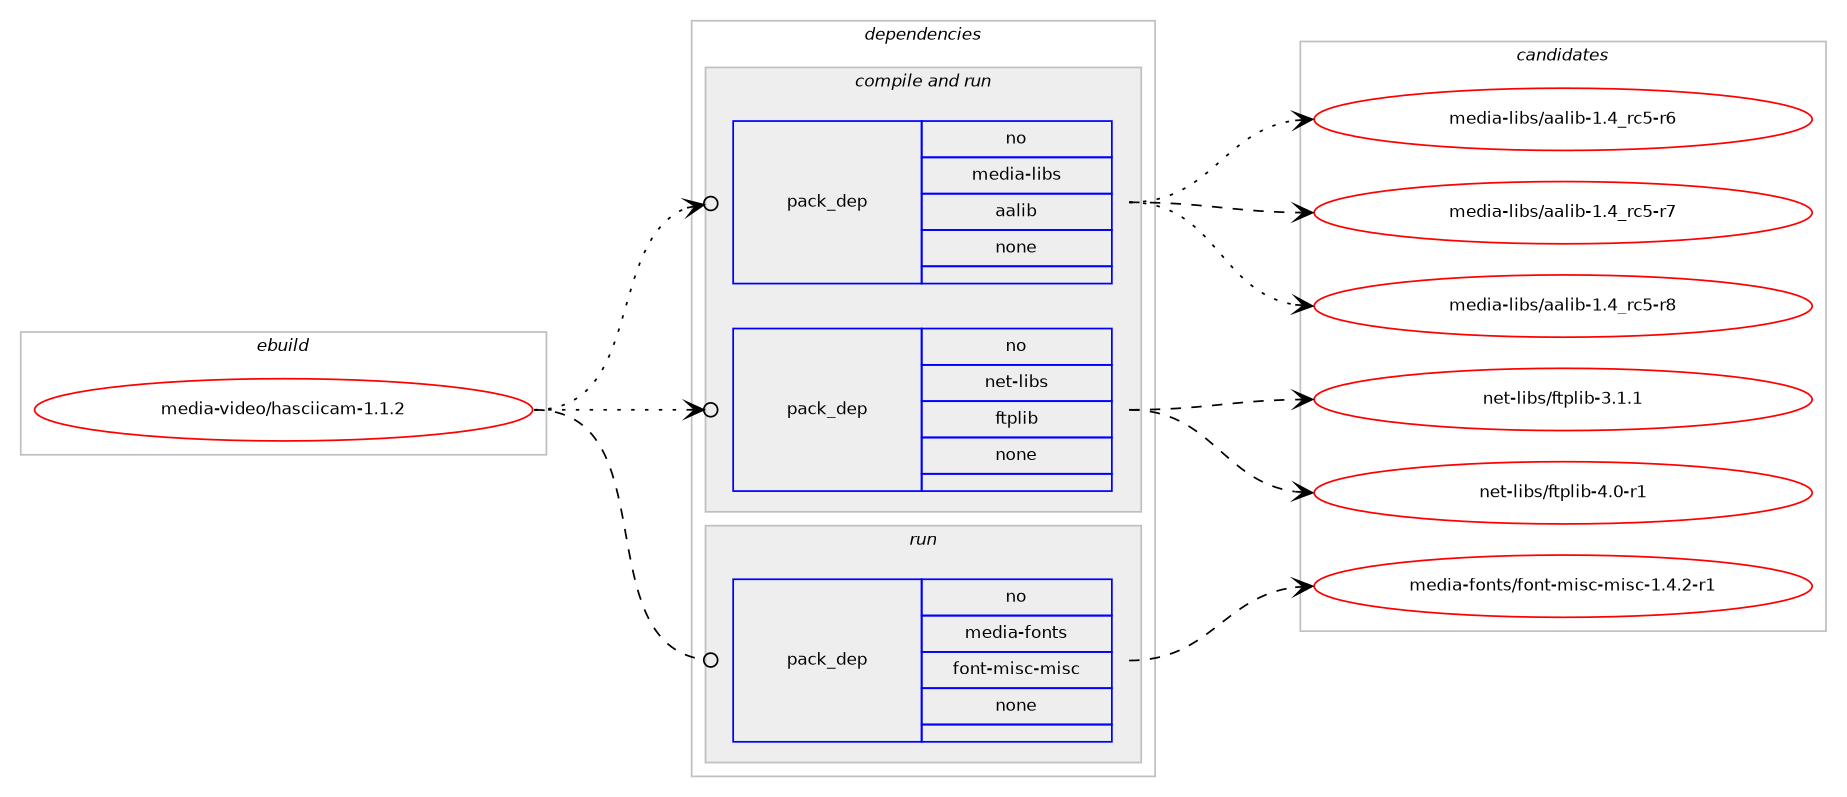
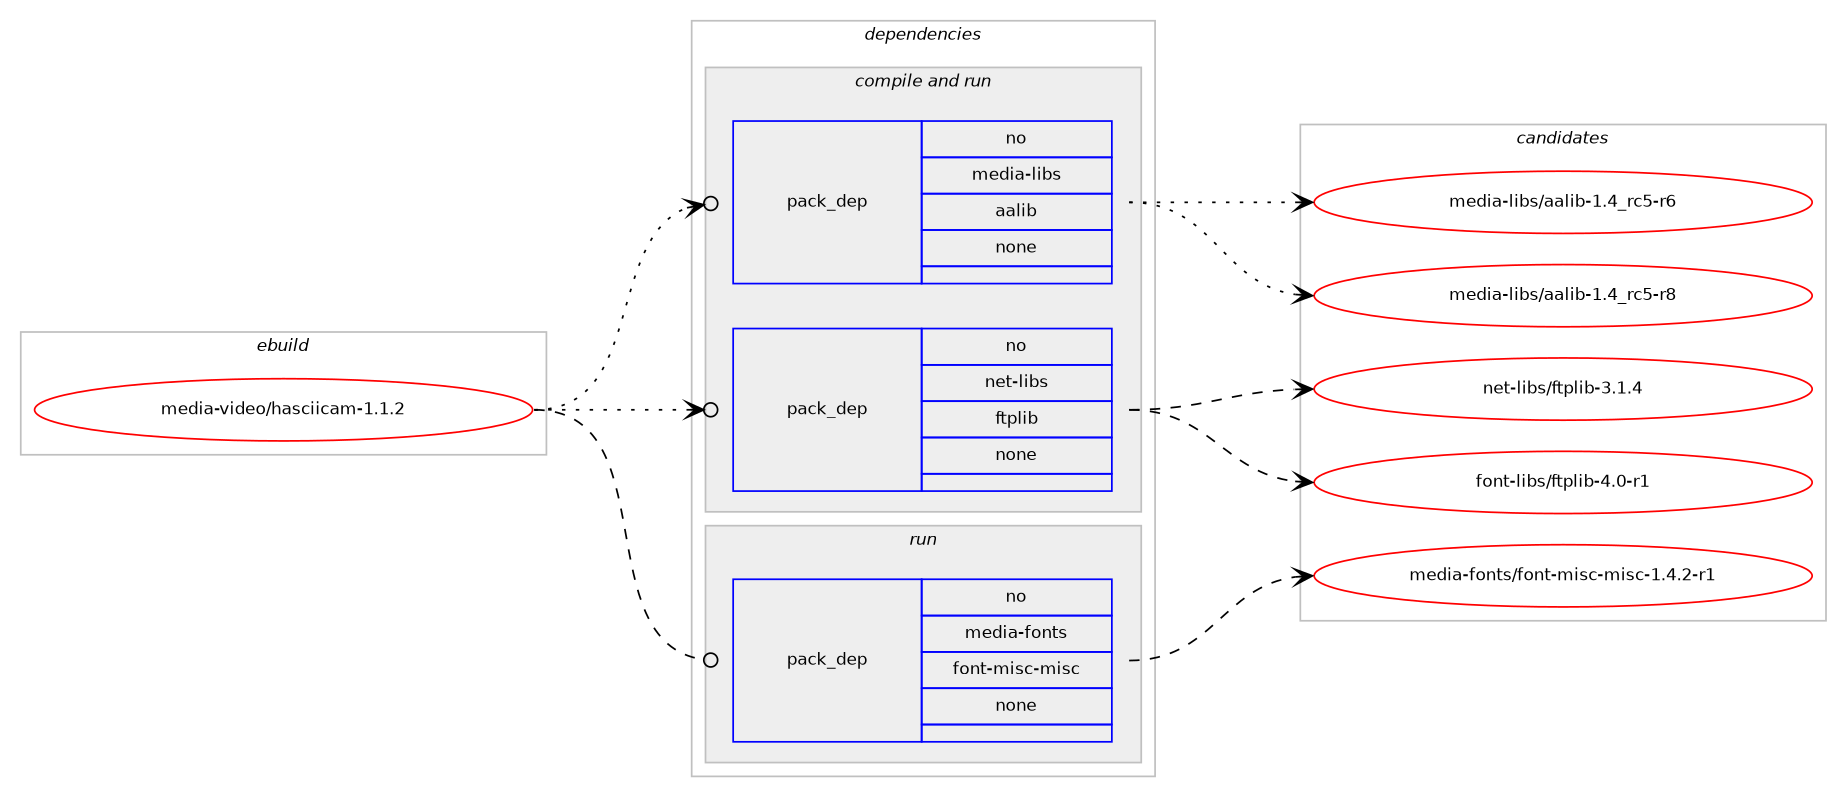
(1563, 213) -> none
(1563, 399) -> (1563, 389)
(1563, 493) -> (1563, 482)
